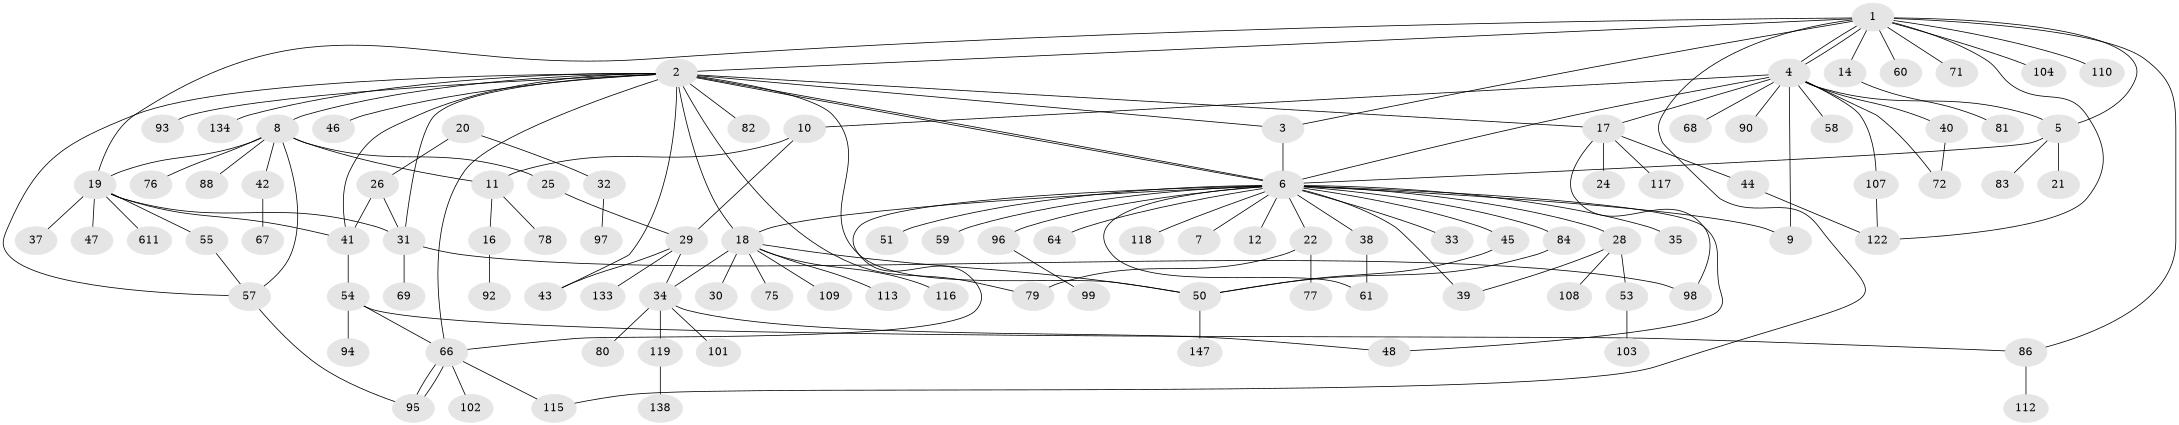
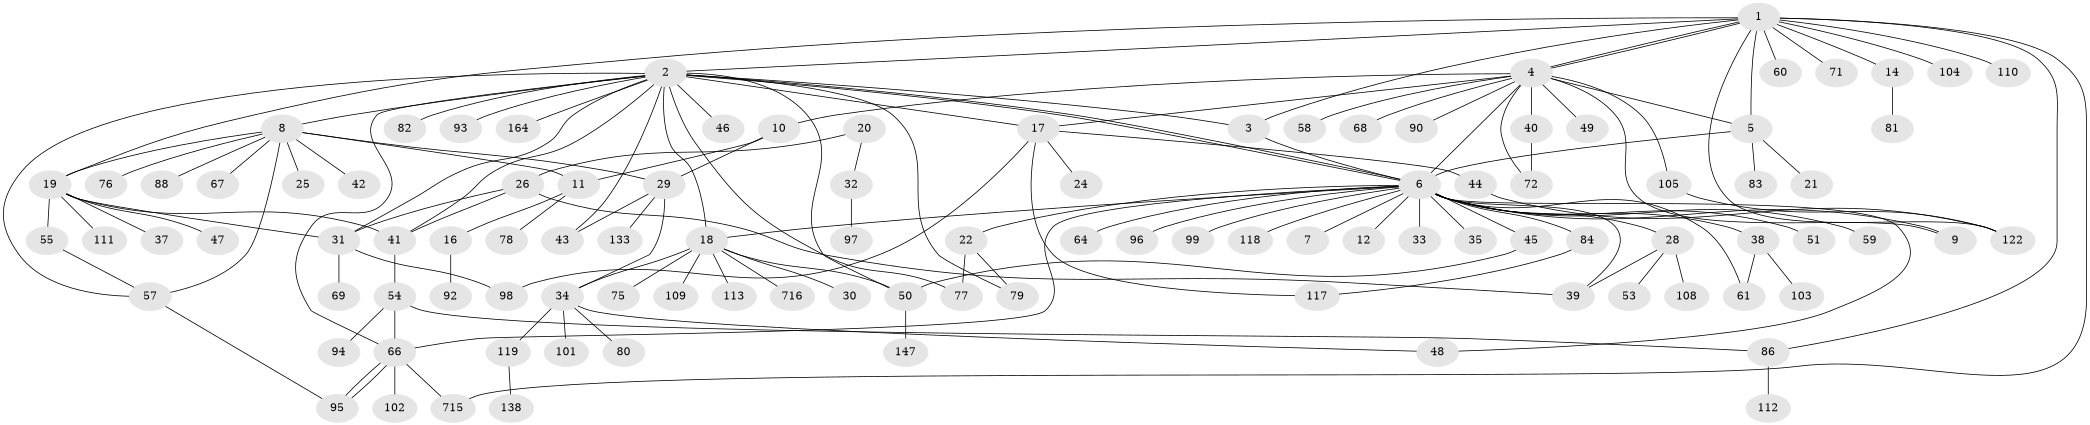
(220, 129) -> (518, 129)
none -> (1587, 129)
(1876, 185) -> (1669, 185)
(263, 207) -> (250, 157)
(616, 215) -> (483, 154)
none -> (769, 223)
(149, 241) -> (104, 241)
(1044, 269) -> (1303, 205)
(1418, 274) -> (1457, 279)
none -> (1041, 279)
(946, 297) -> (792, 297)
(1627, 325) -> (1780, 268)
(554, 408) -> (453, 408)
